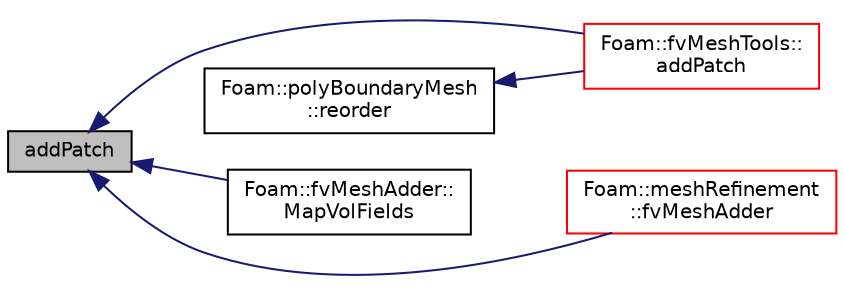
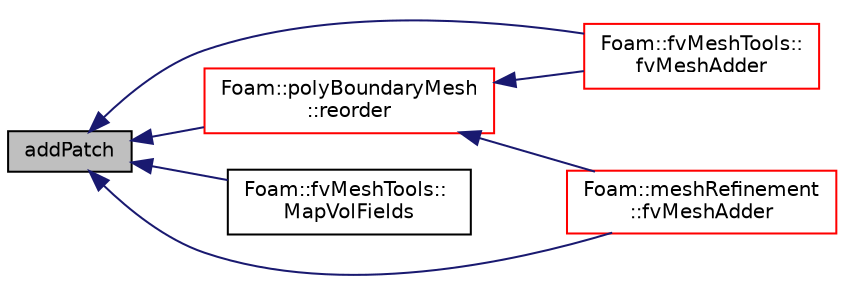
(702, 56) -> (702, 56)
(349, 101) -> (349, 101)
none -> (178, 132)
none -> (537, 155)
(349, 202) -> (349, 202)
